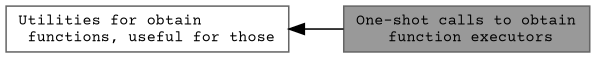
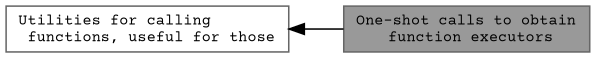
(147, 29) -> (147, 29)
